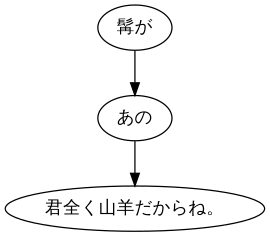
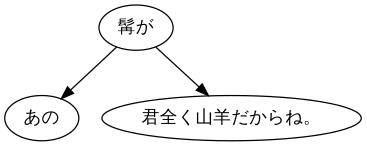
(135, 157) -> (177, 67)
